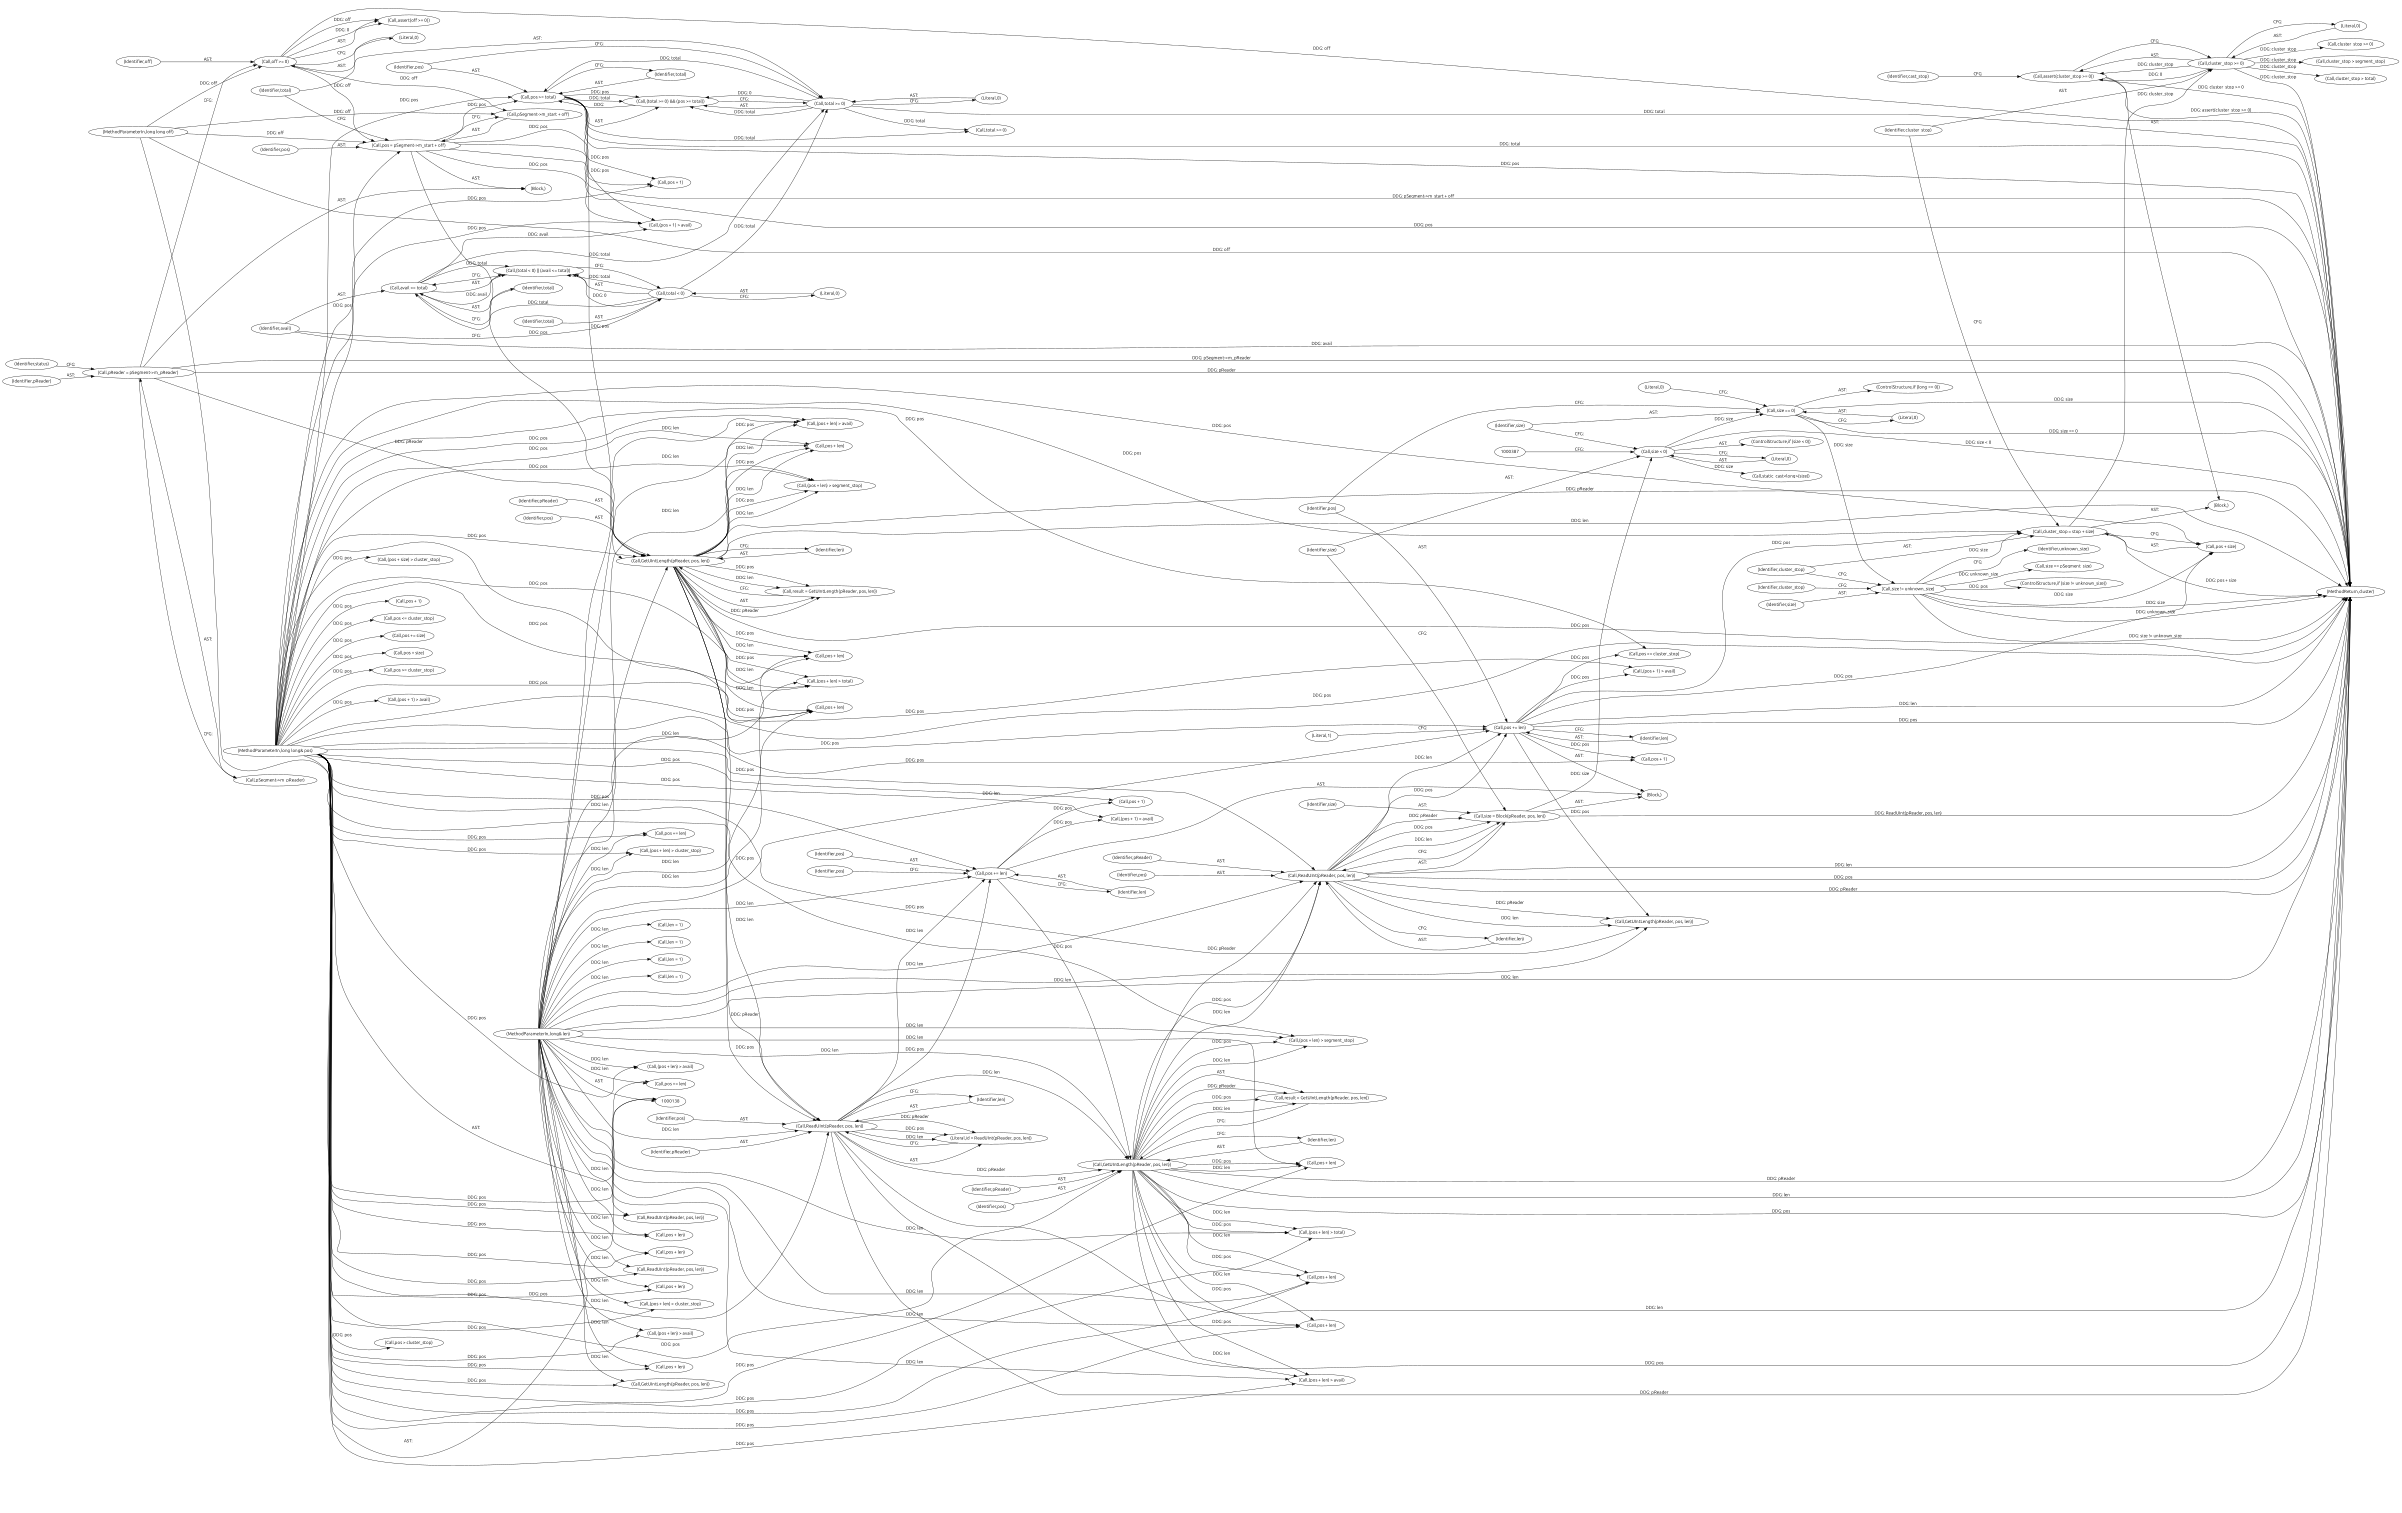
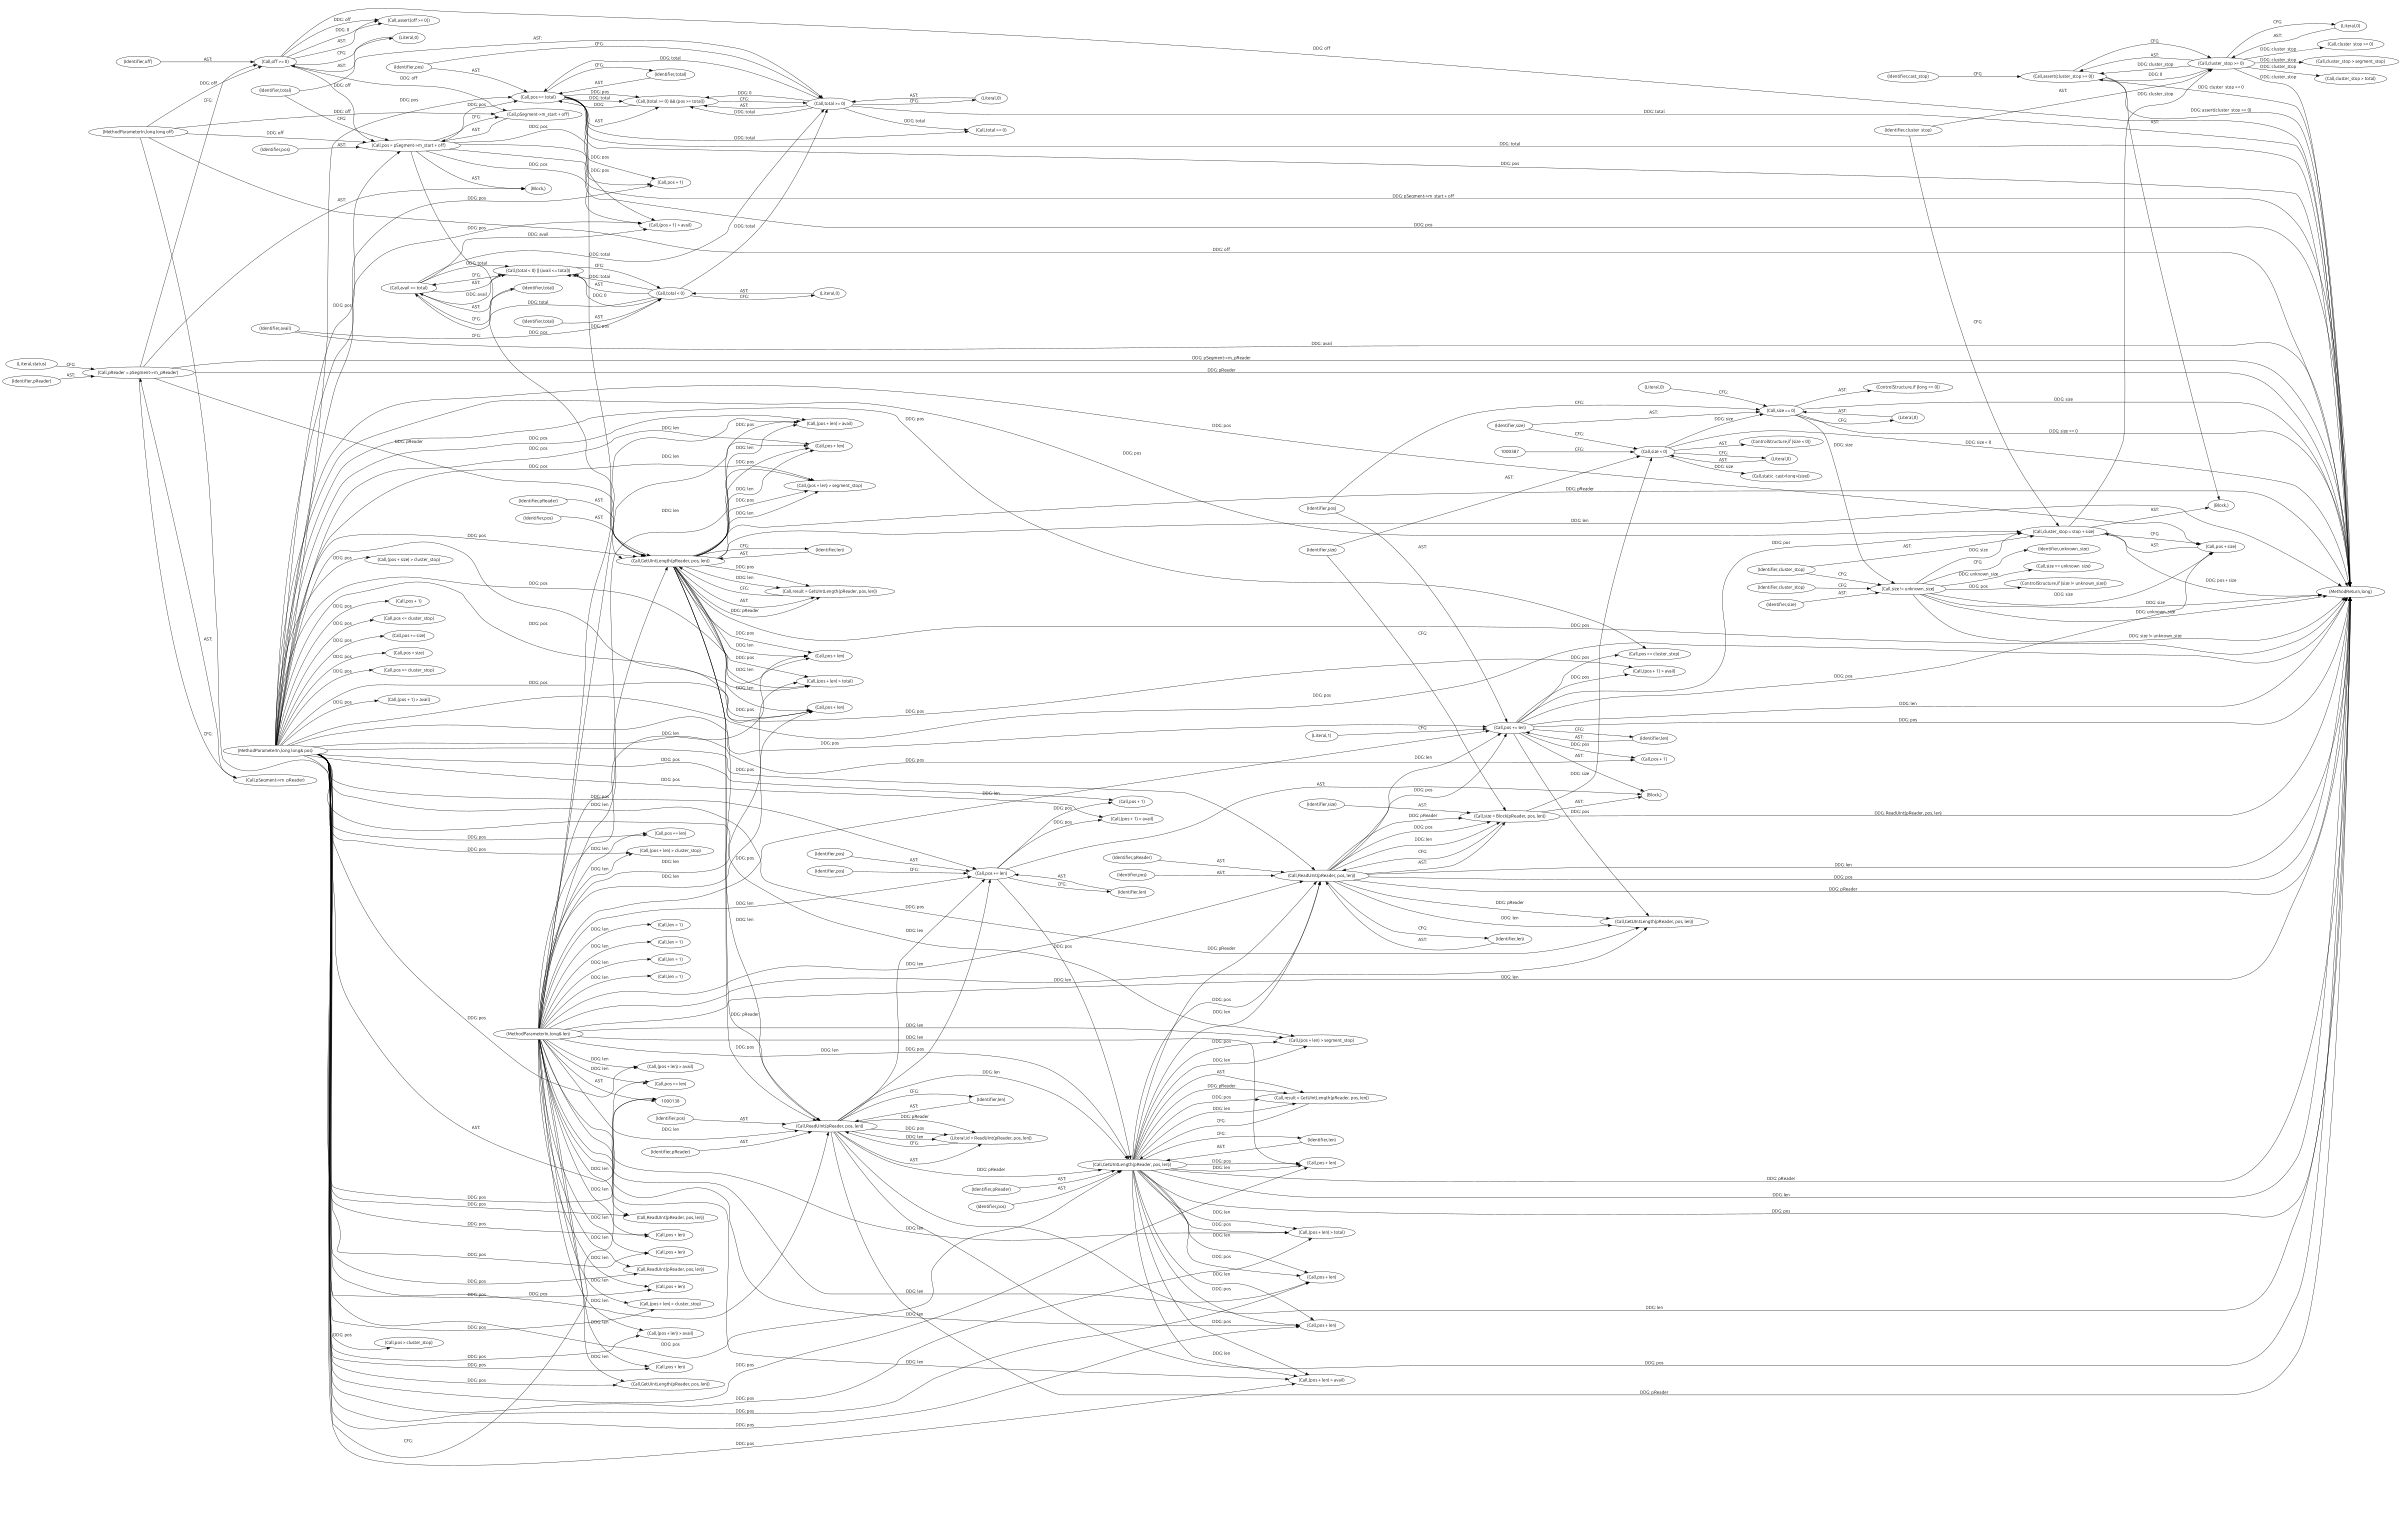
(331, 302) -> none
(32, 364) -> (32, 364)
(2064, 566) -> (2064, 566)
(2351, 592) -> (2351, 592)
(409, 1441) -> (409, 1441)
